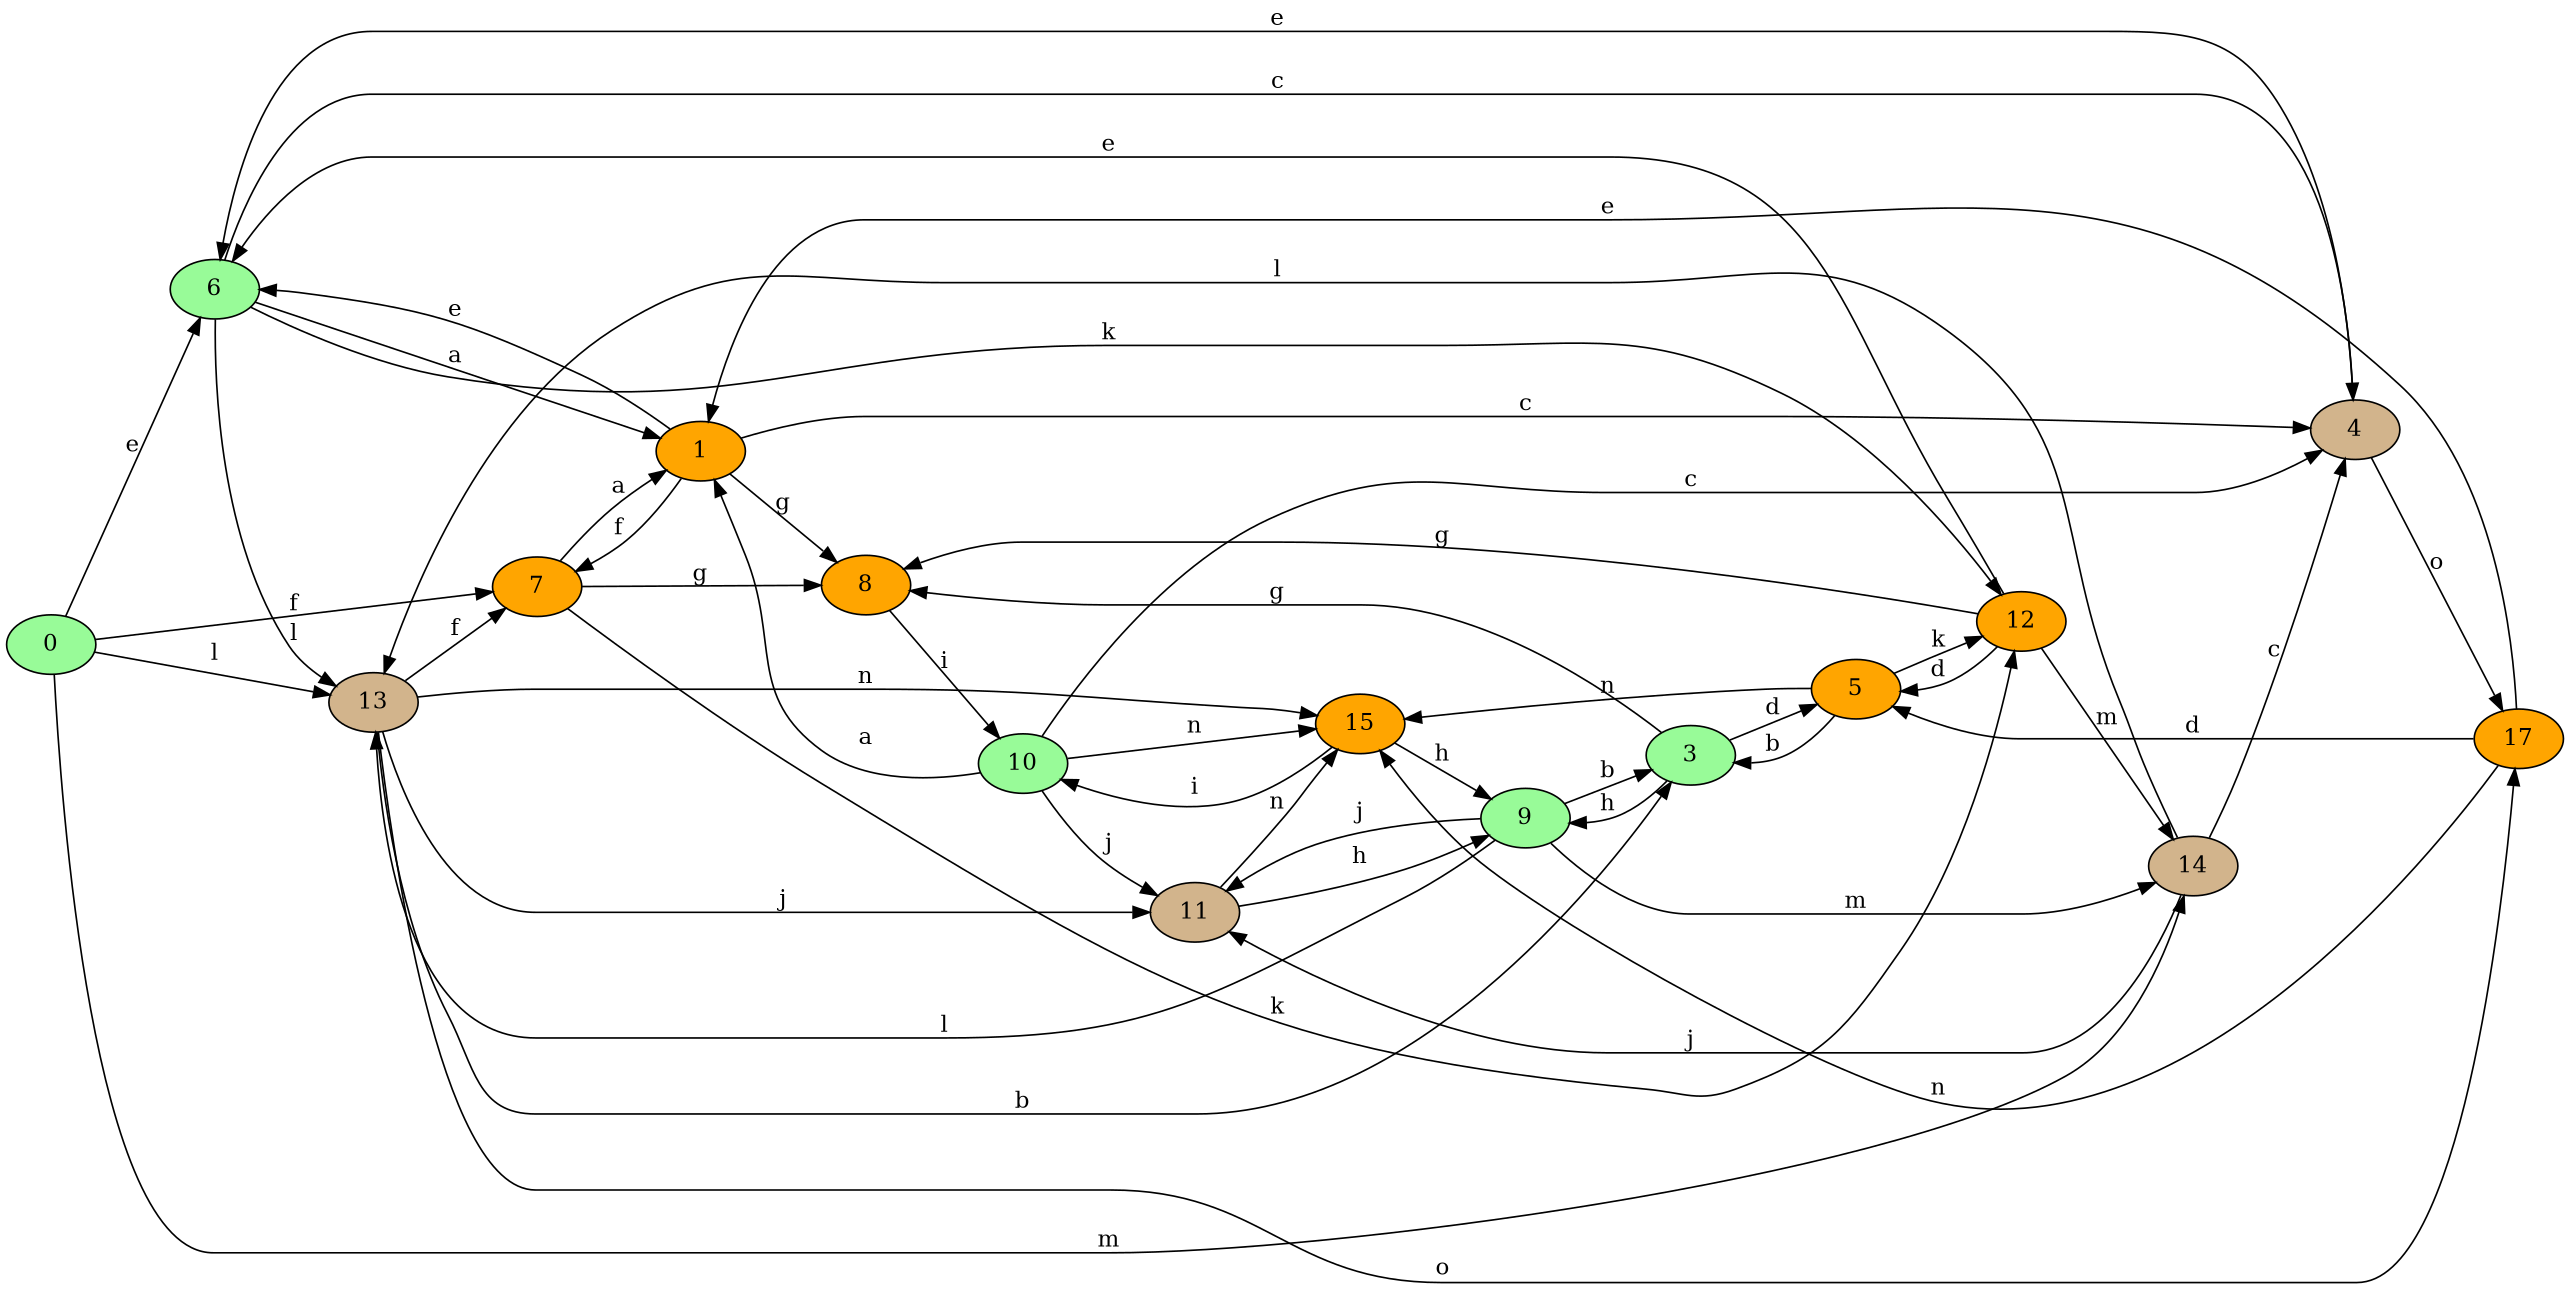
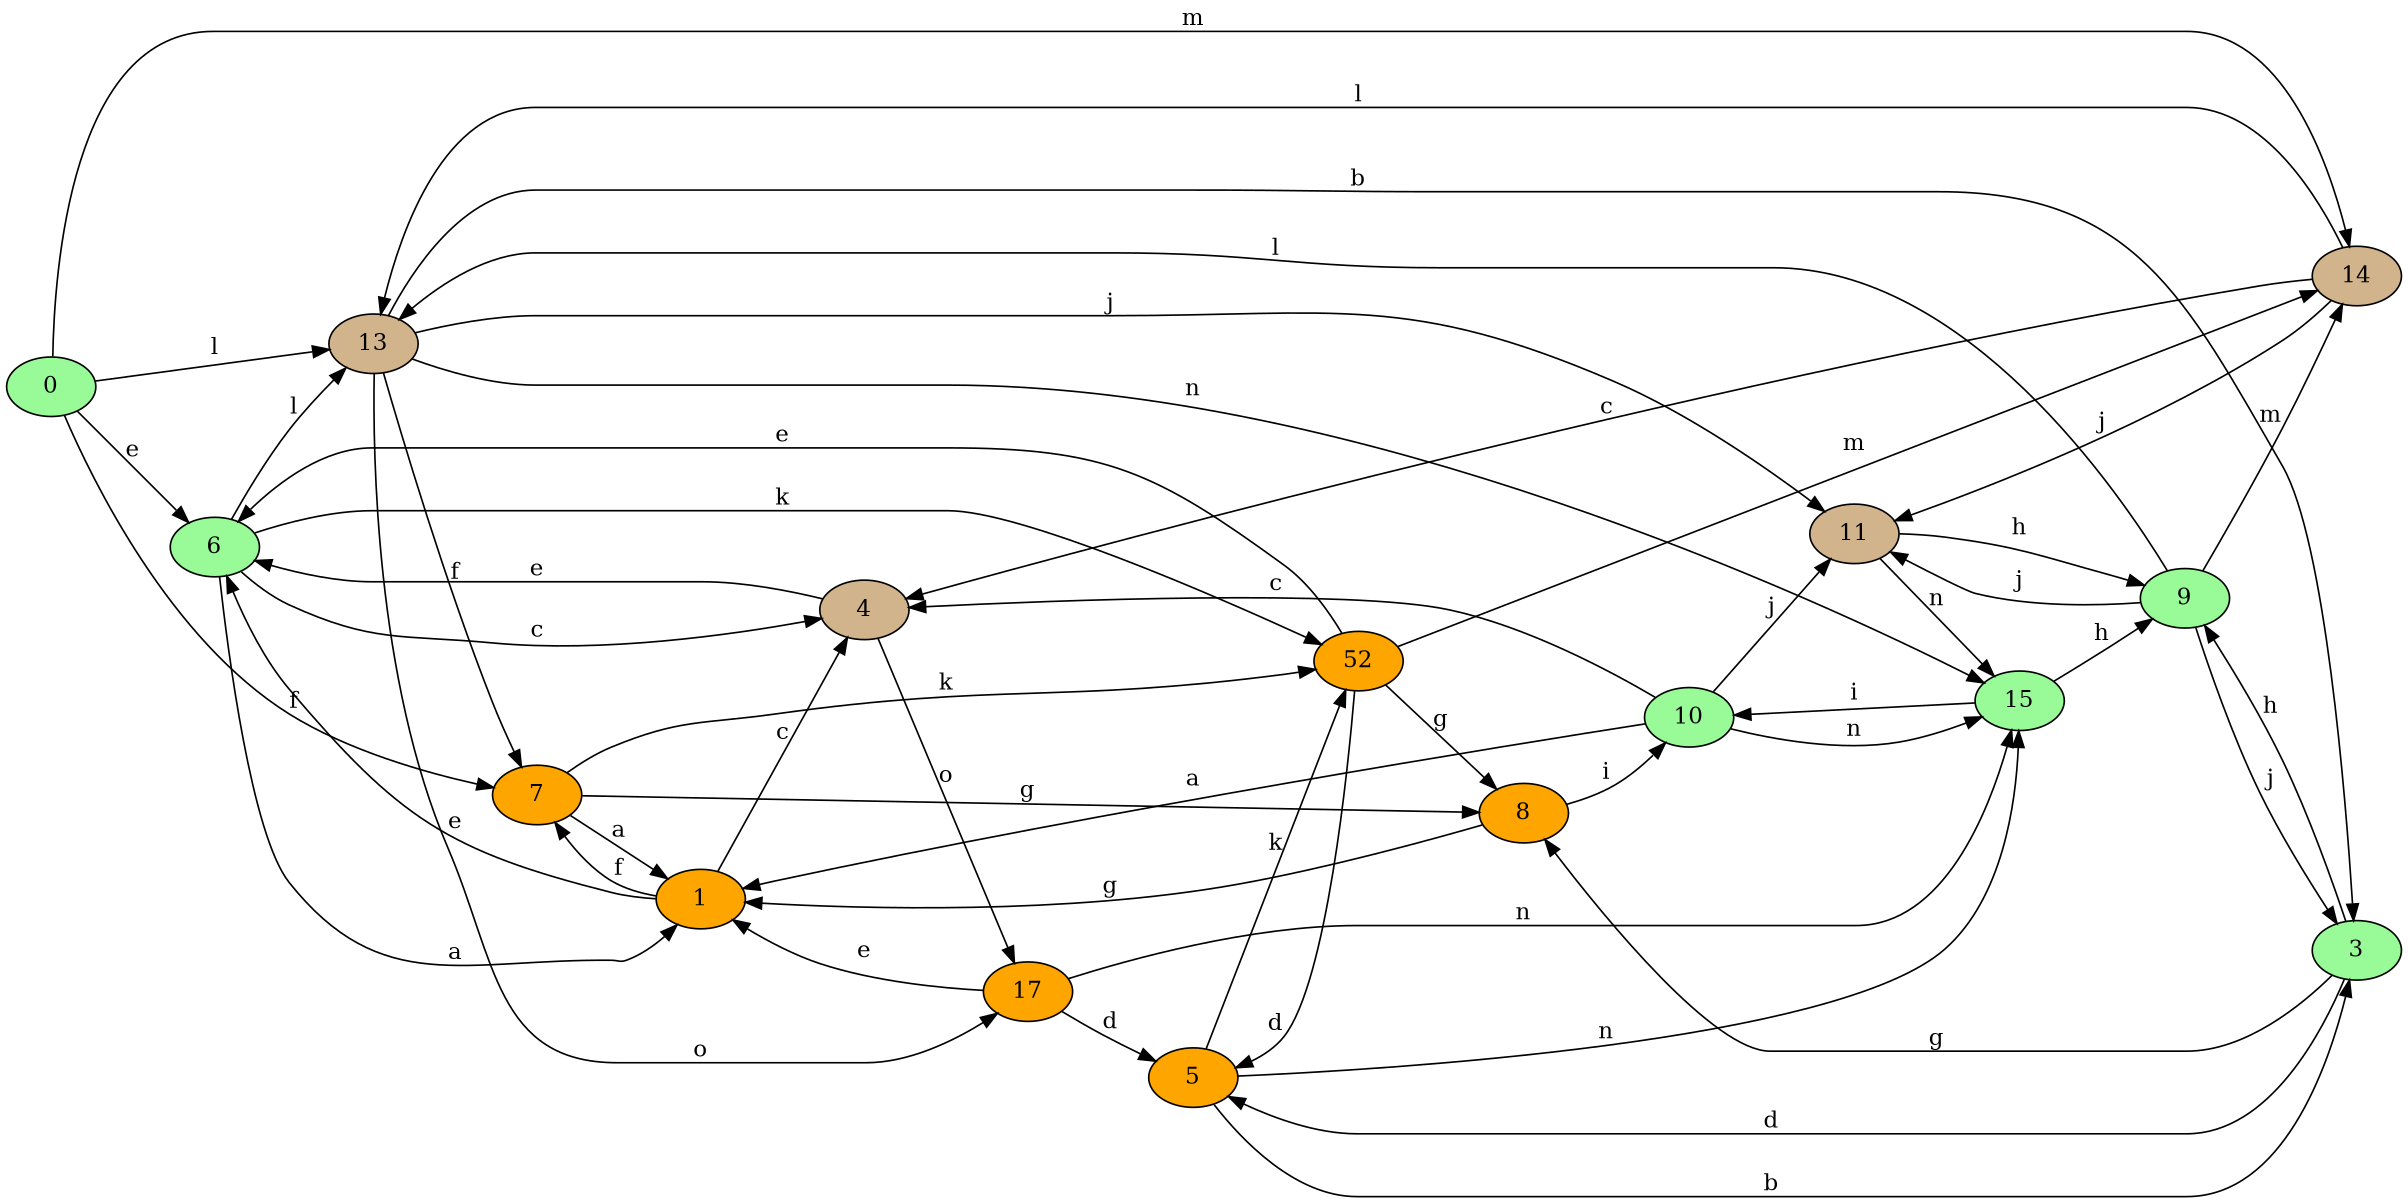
(777, 513) -> (1126, 899)
(2021, 621) -> (1359, 661)
(1360, 724) -> (2020, 701)
(1608, 771) -> (2271, 779)
